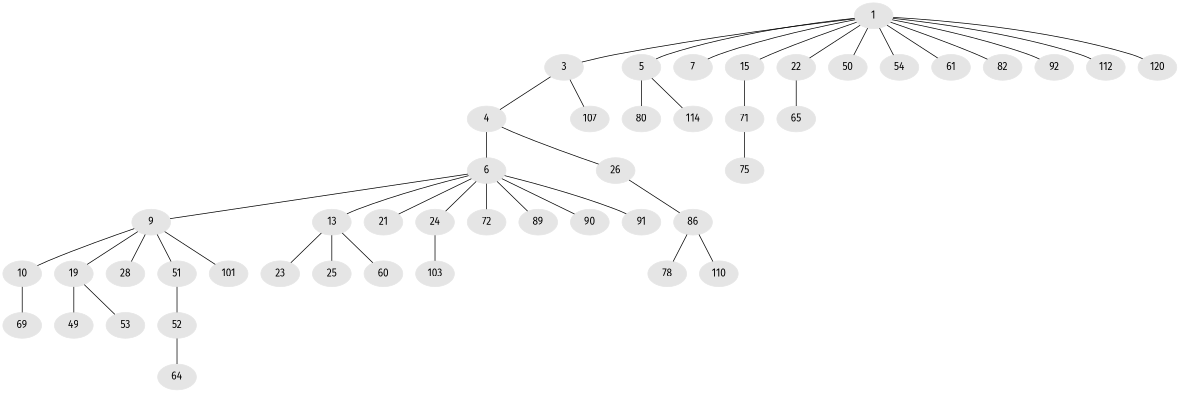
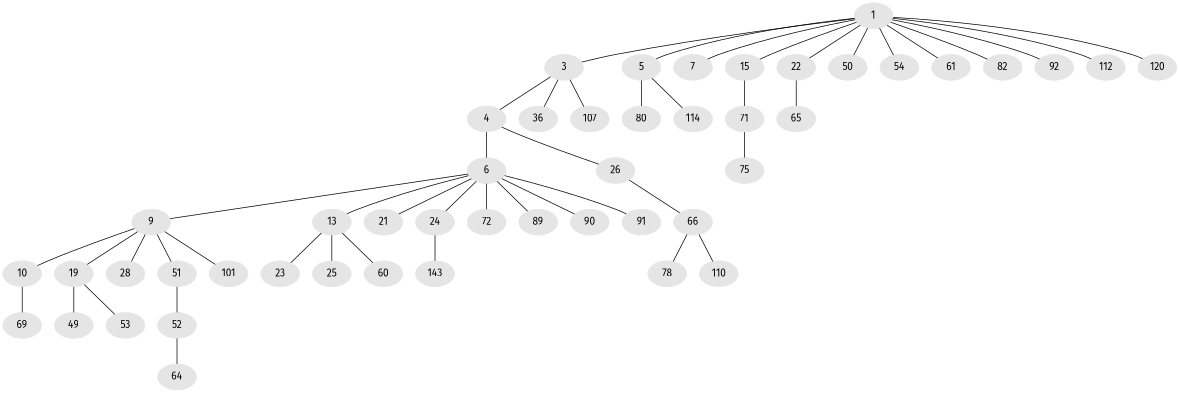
none -> (538, 119)
(693, 222) -> (693, 222)
(435, 274) -> (435, 274)
